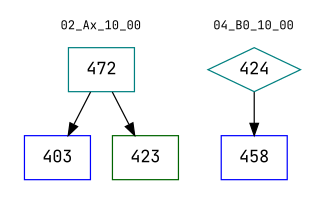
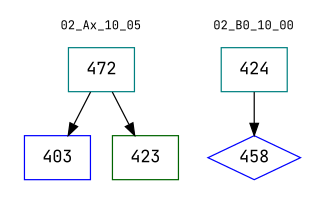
(101, 26) -> (101, 26)
(254, 26) -> (254, 26)
(254, 70) -> (254, 70)
(254, 158) -> (254, 158)
